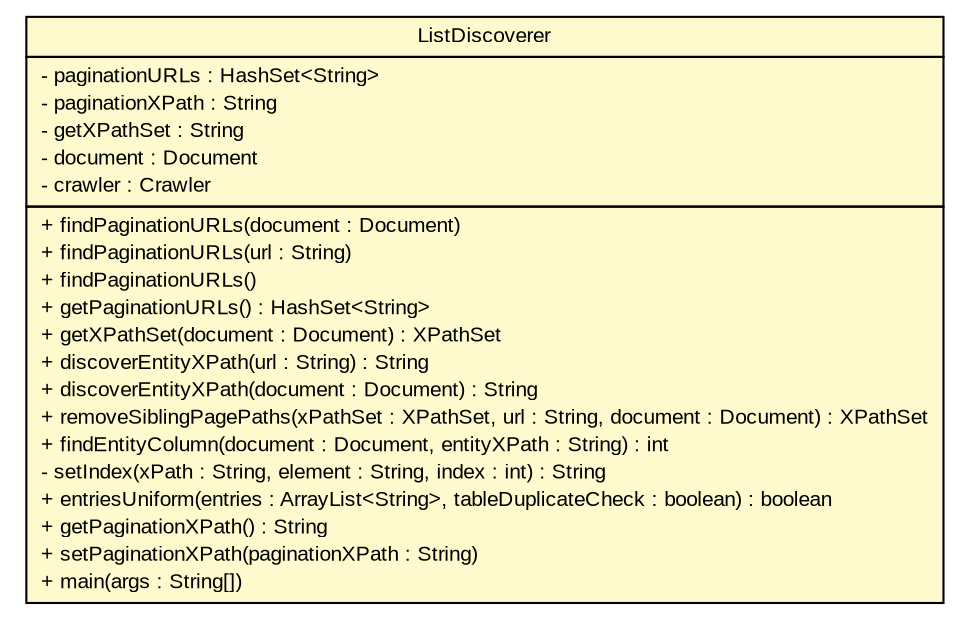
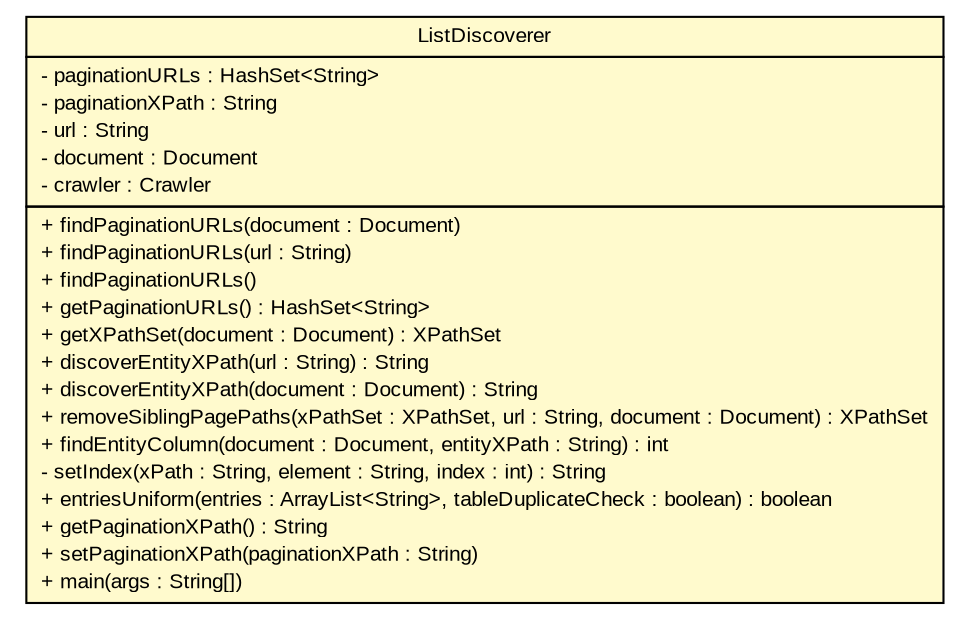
(143, 131) -> (96, 131)
